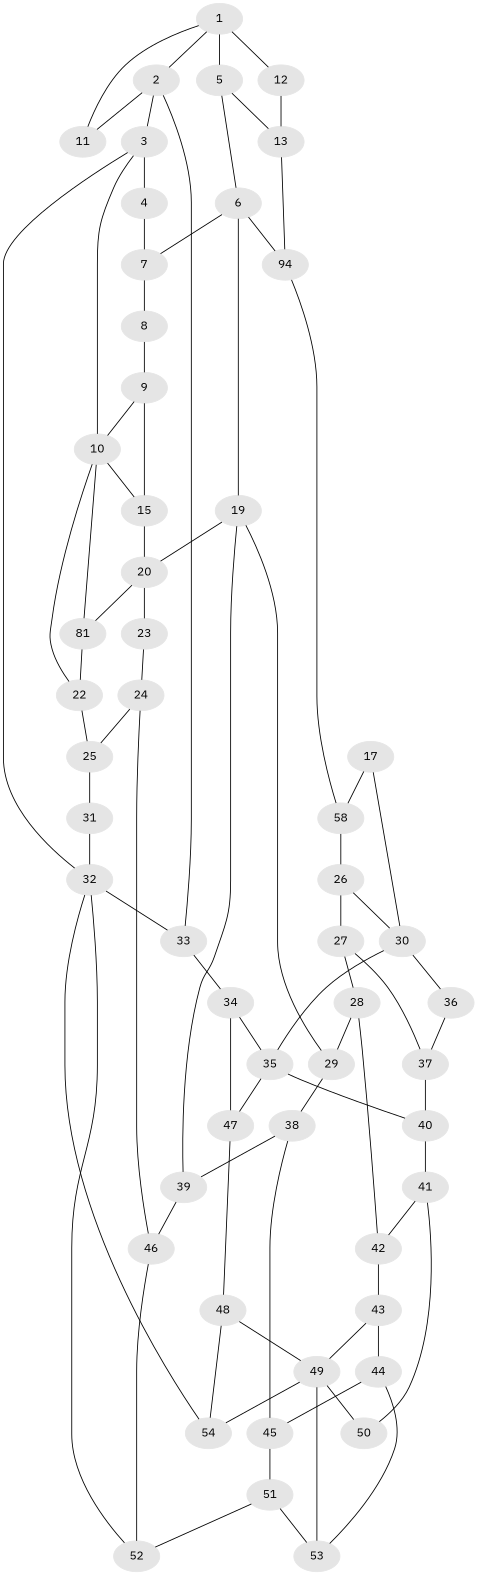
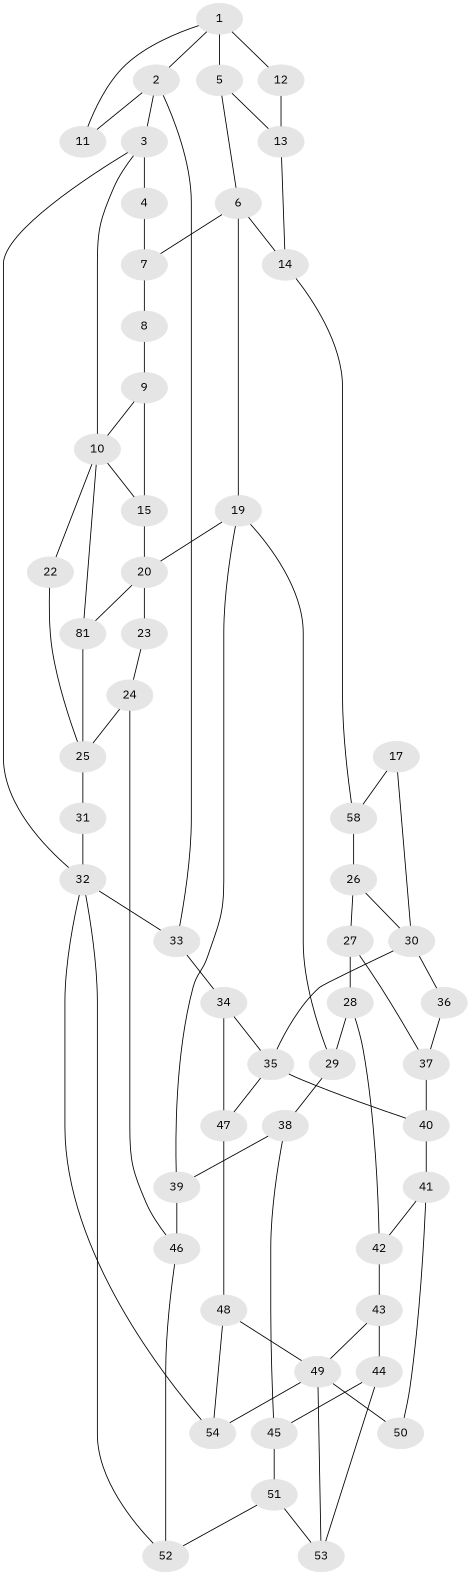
(285, 265) -> (285, 265)
(81, 665) -> (83, 695)
